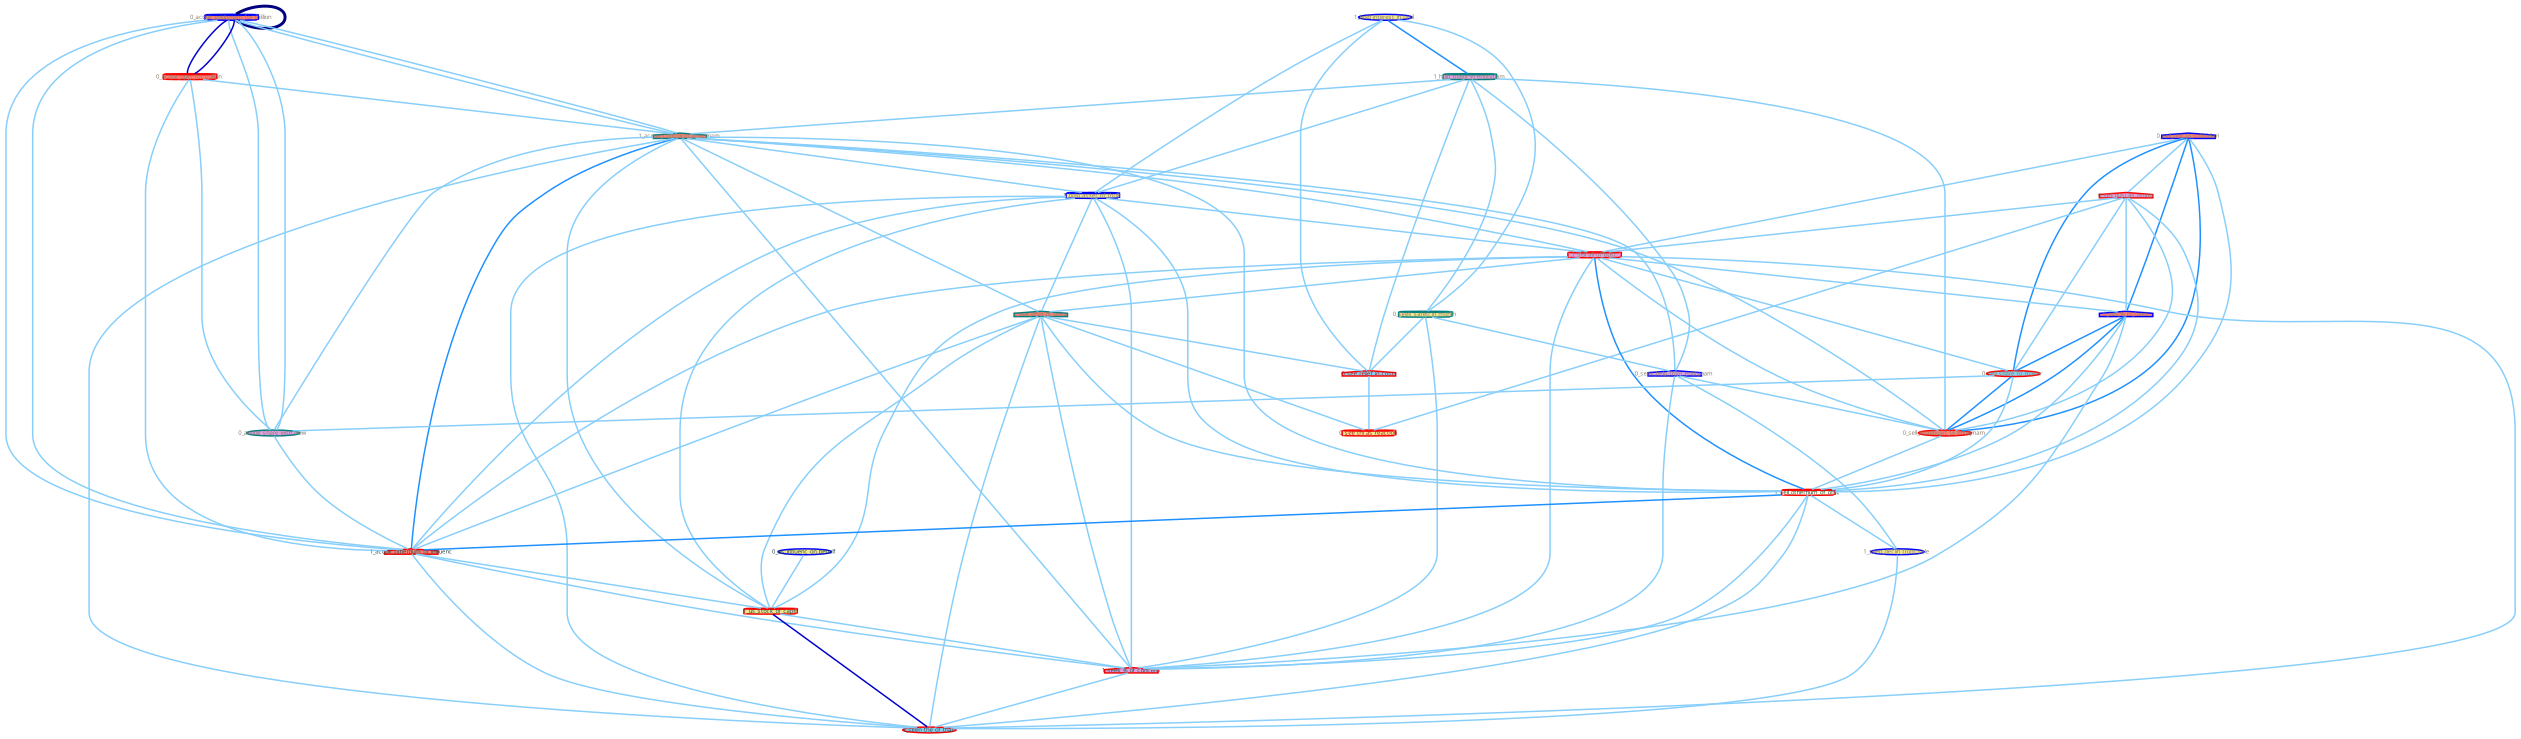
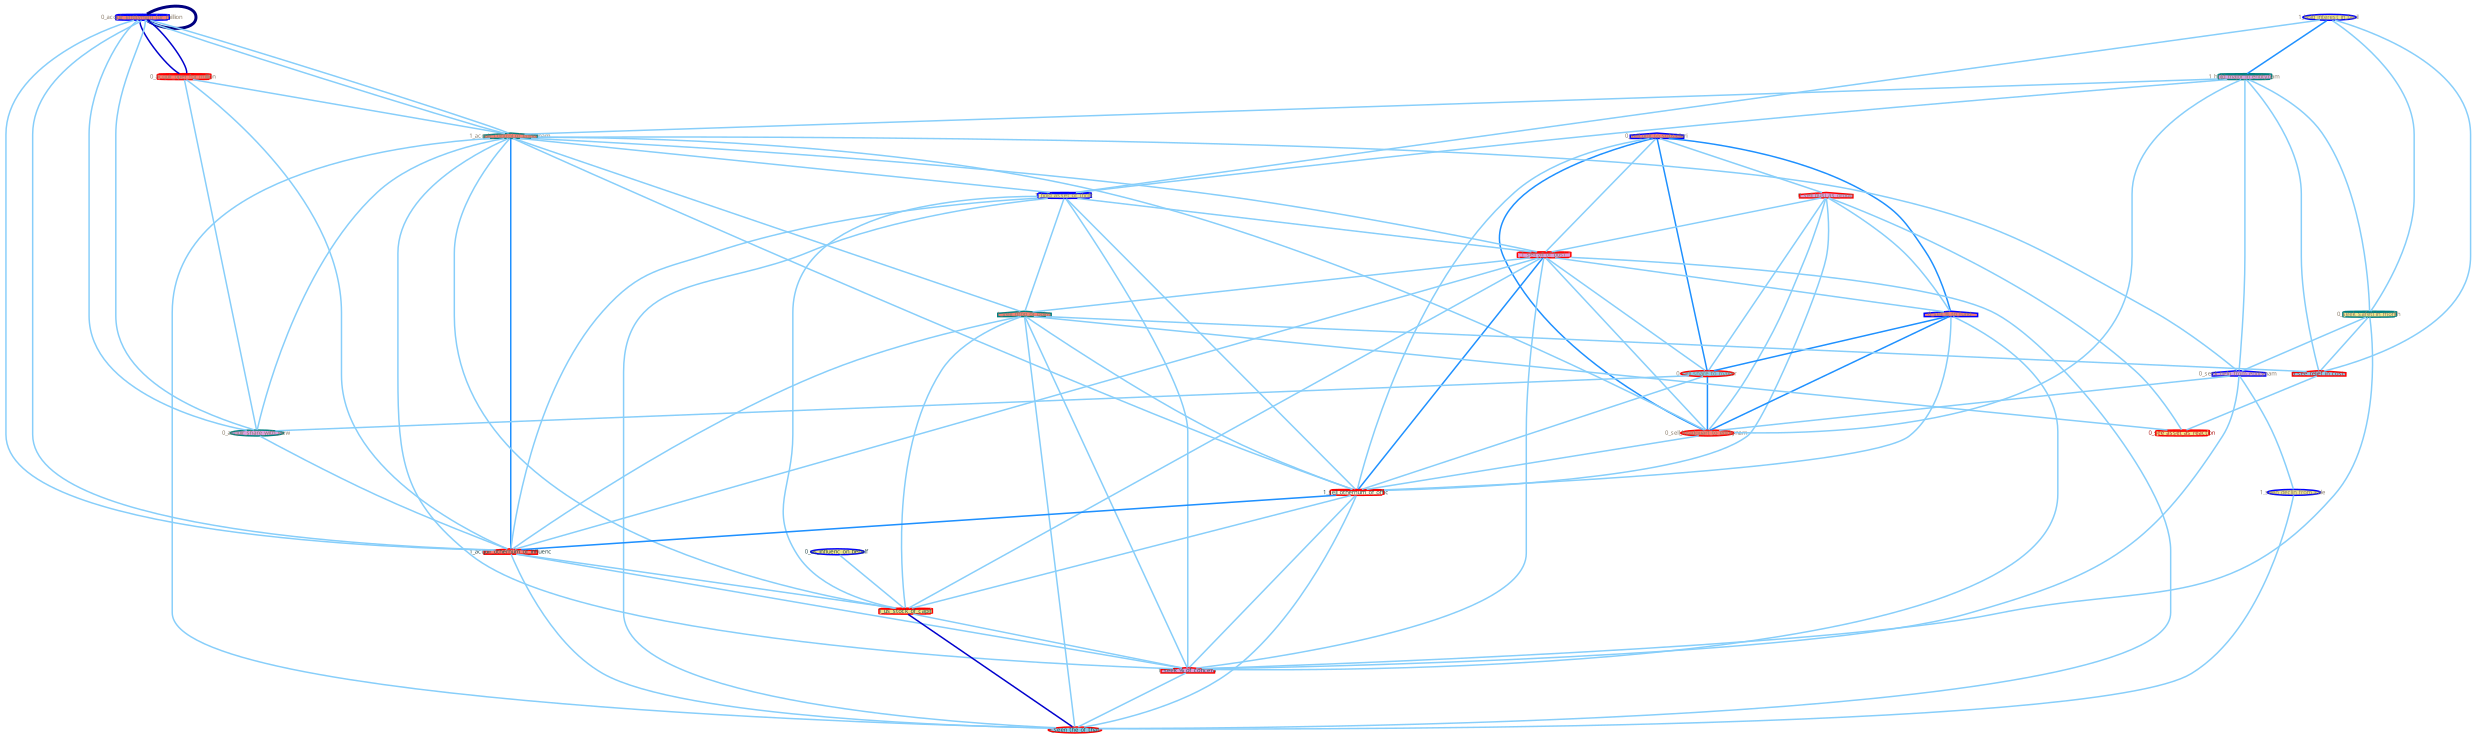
(1369, 433) -> (2183, 433)
(1853, 522) -> (1142, 549)
